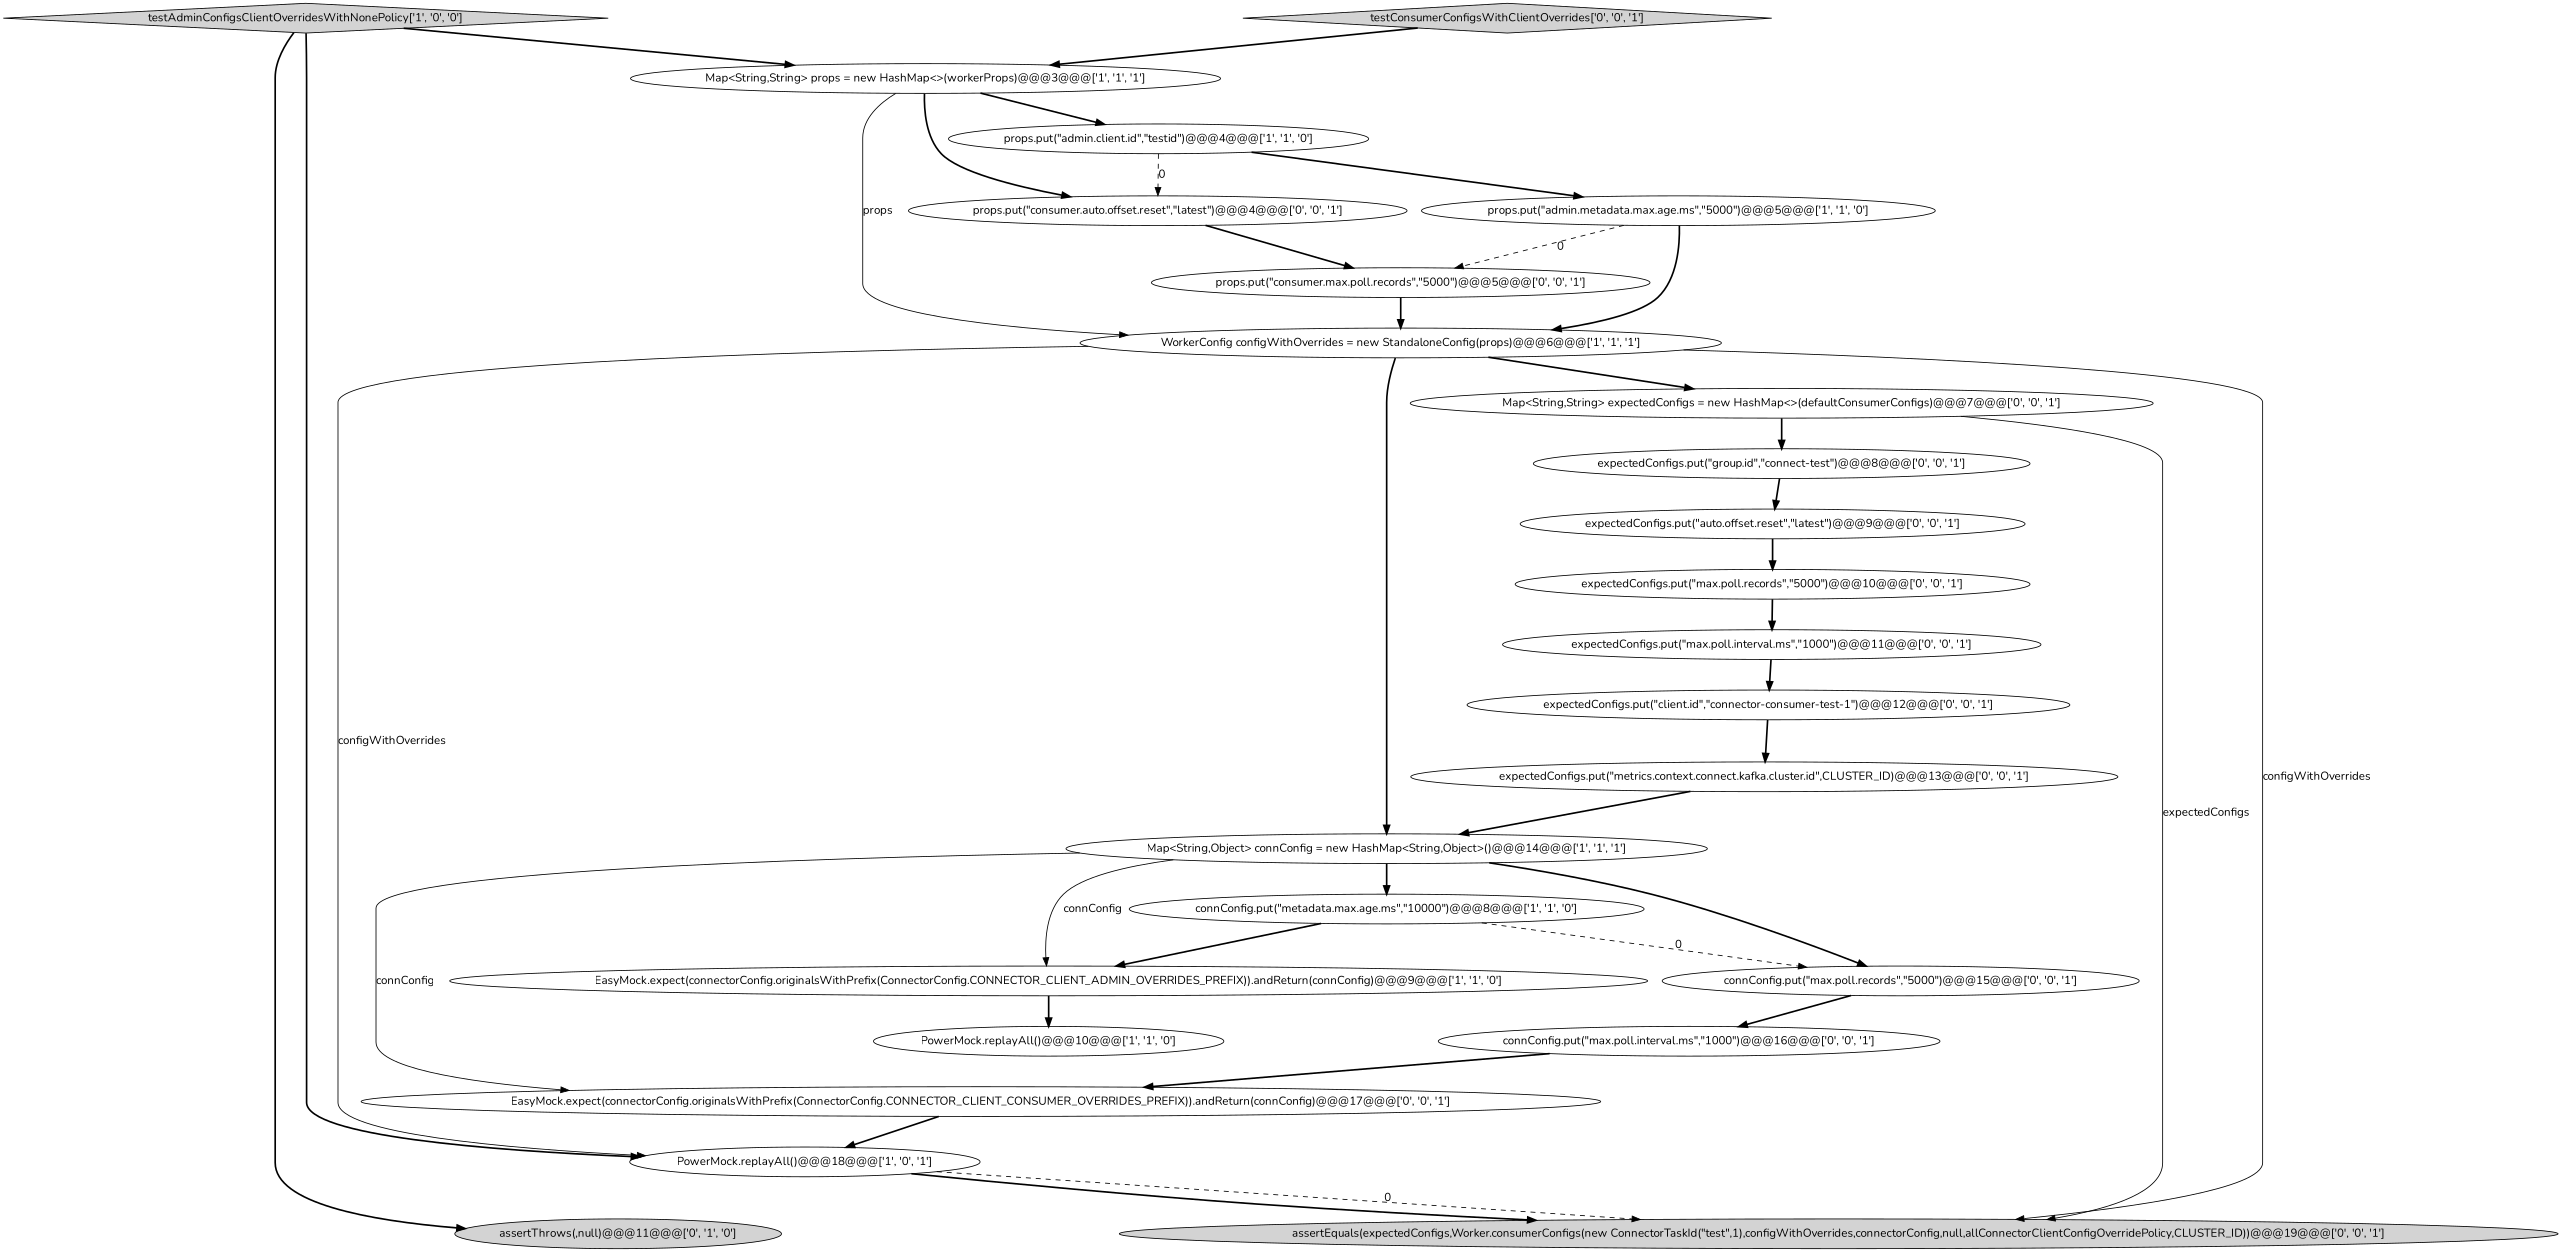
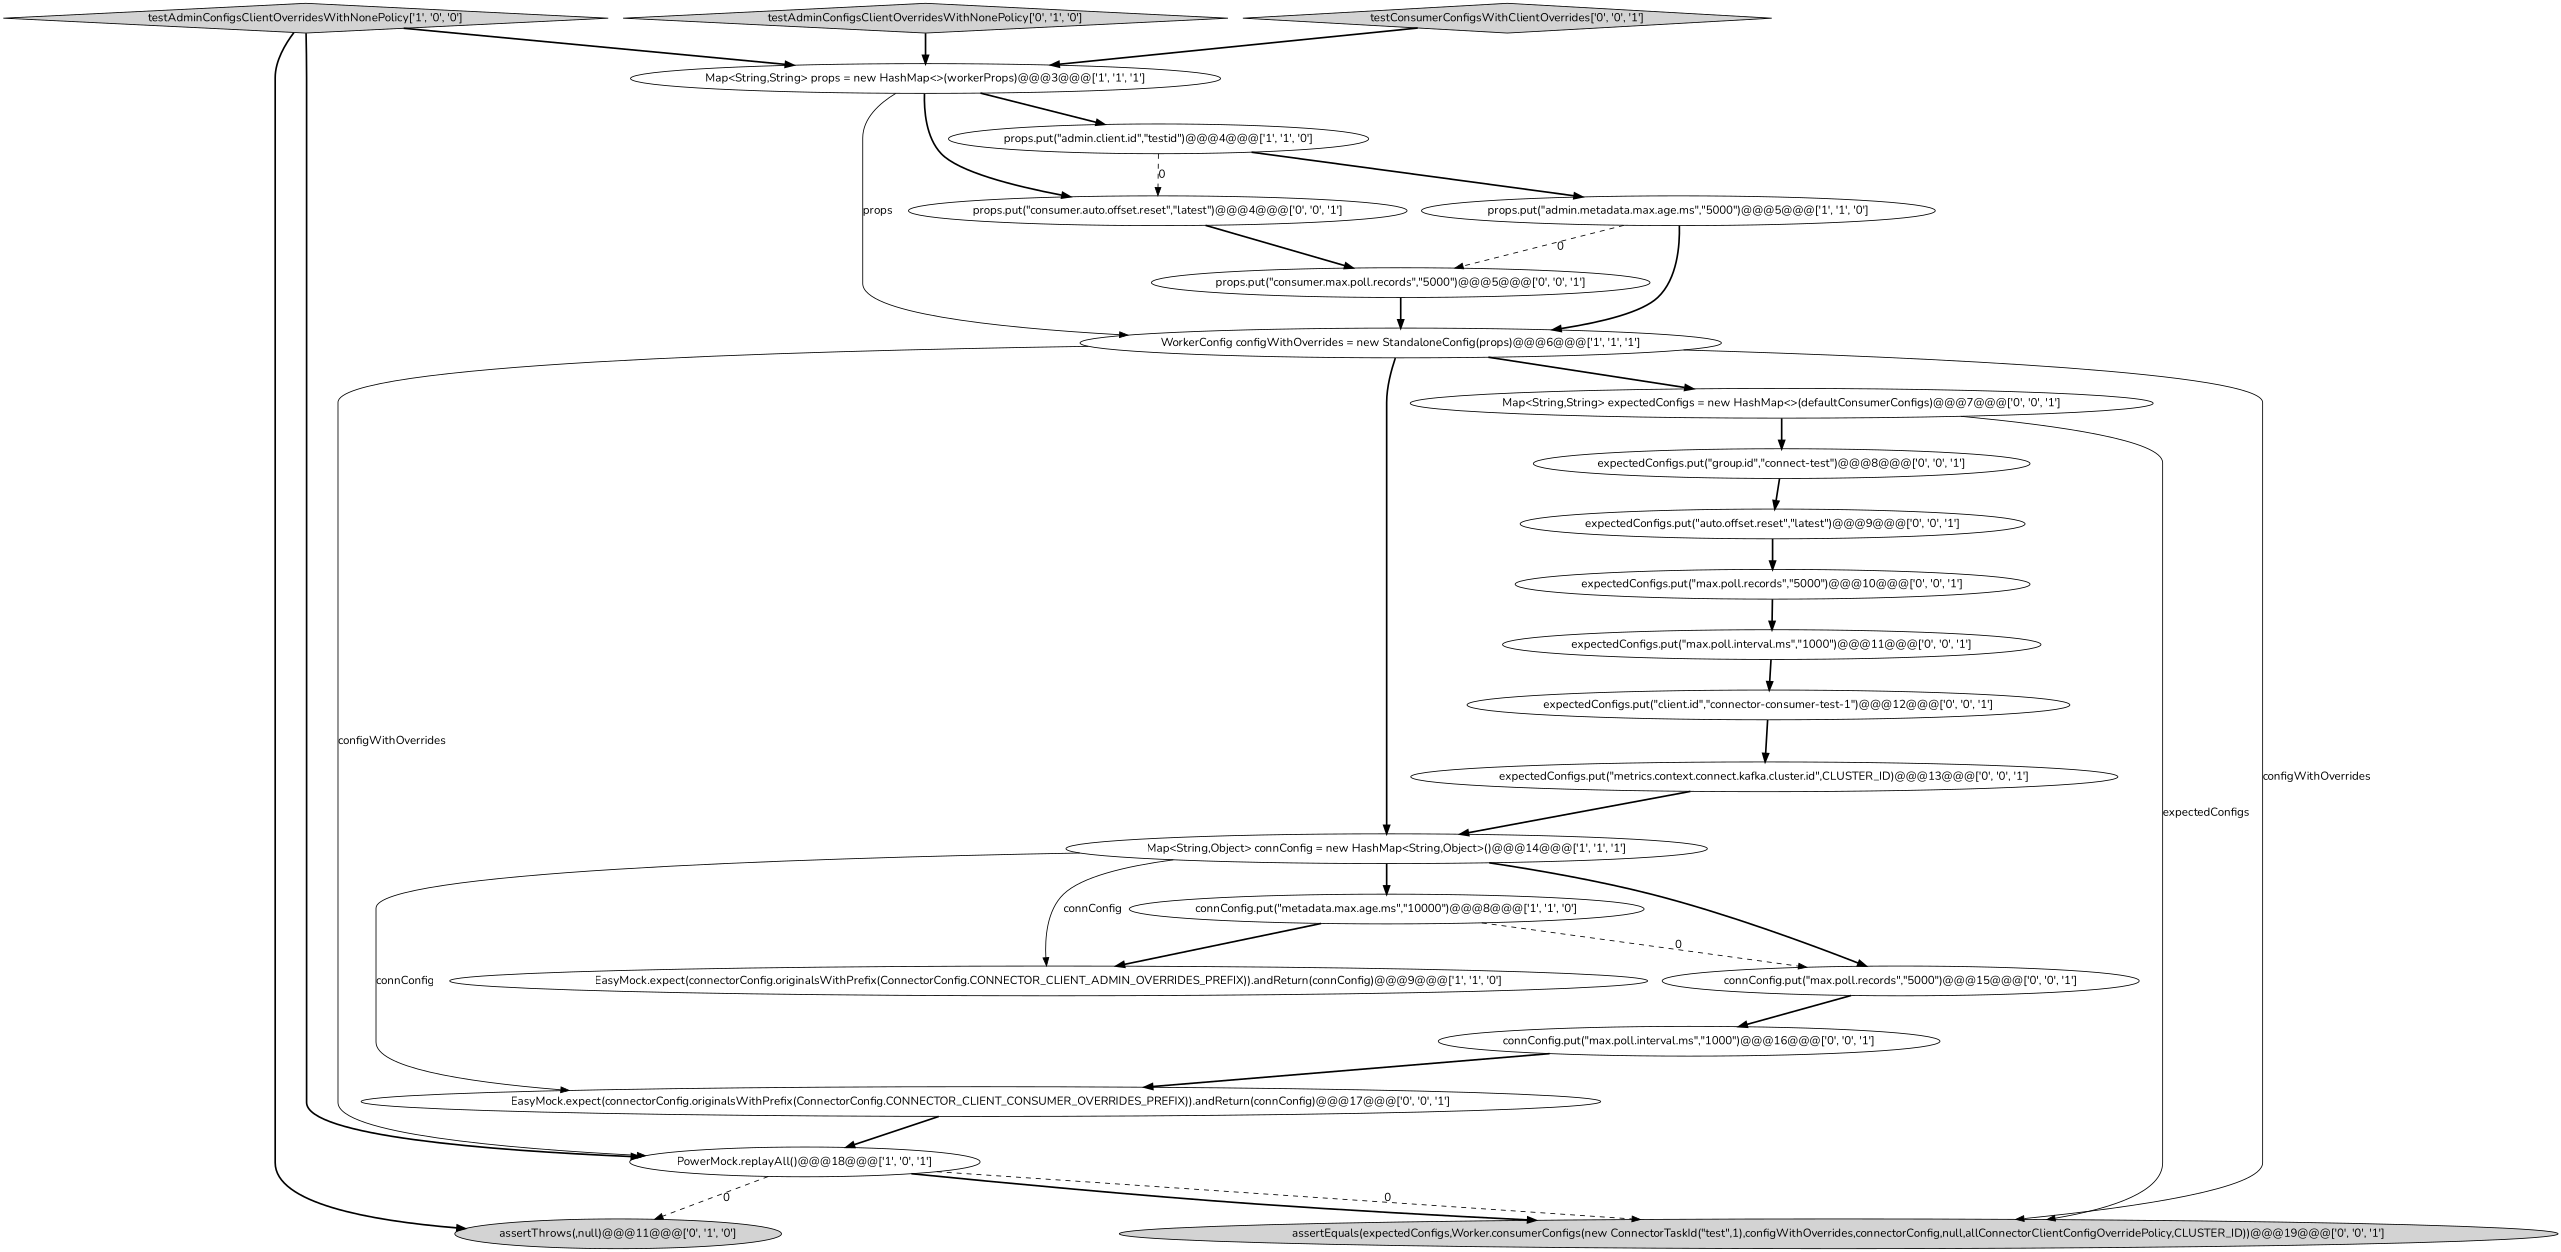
none -> (926, 18)
(1049, 1041) -> none
none -> (715, 1196)
